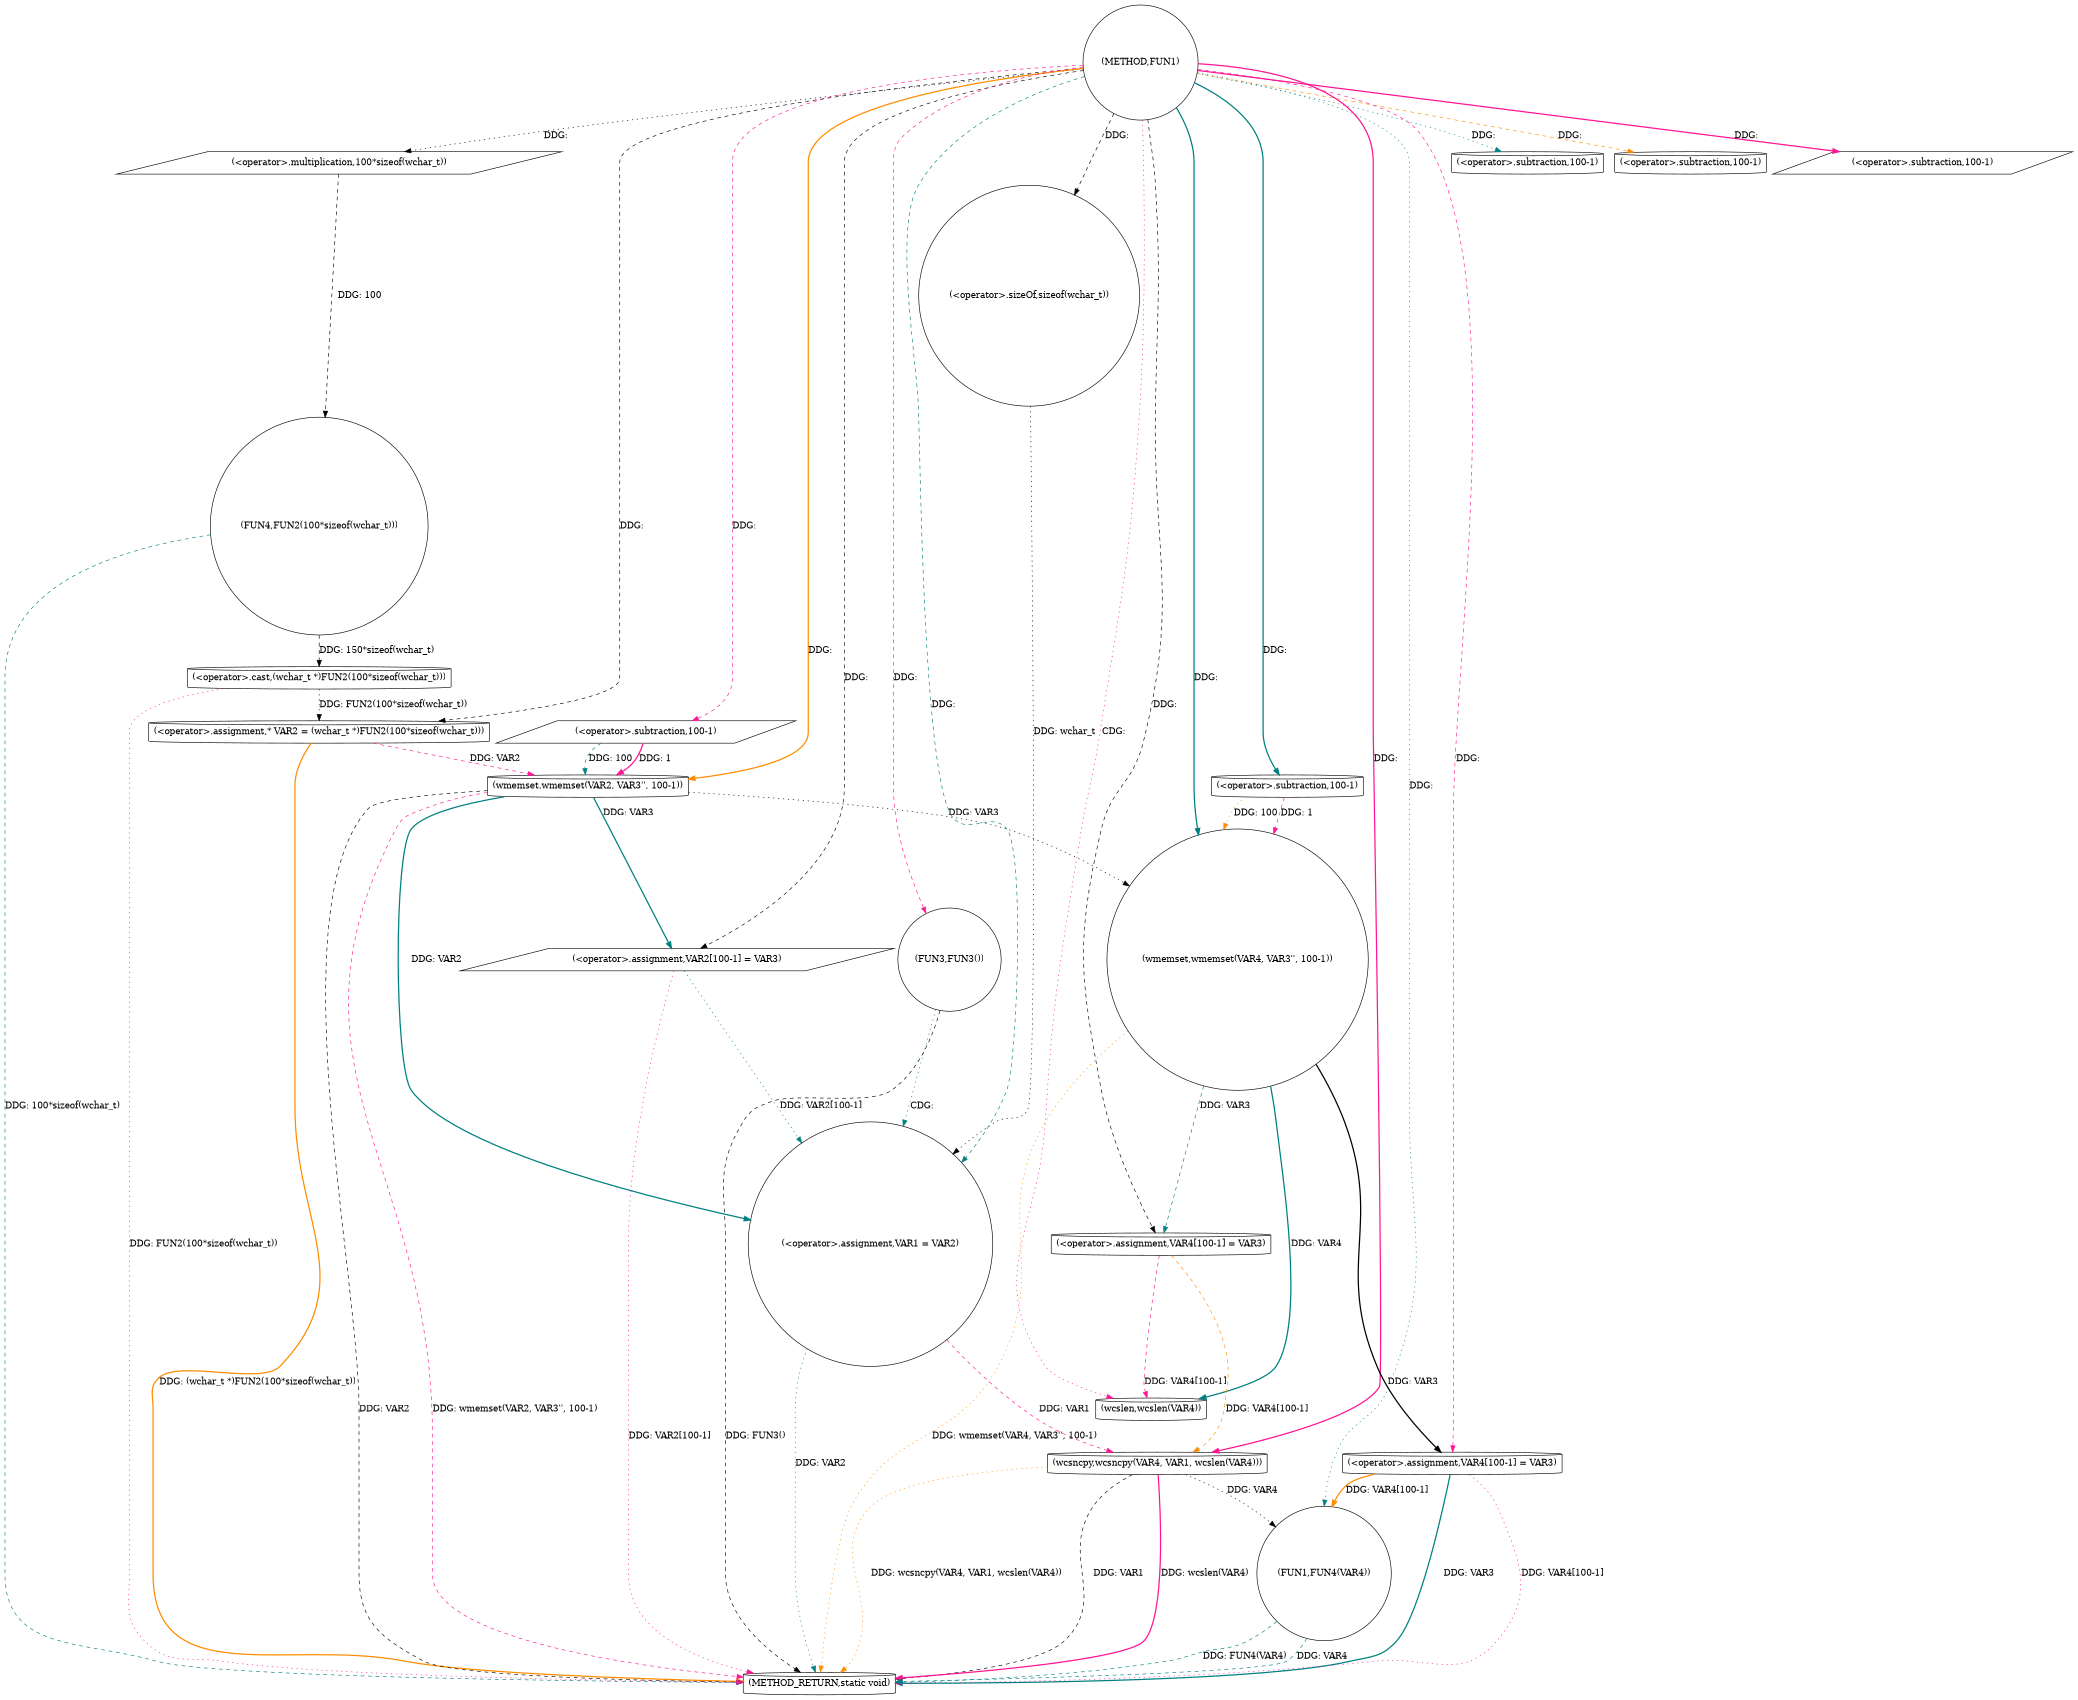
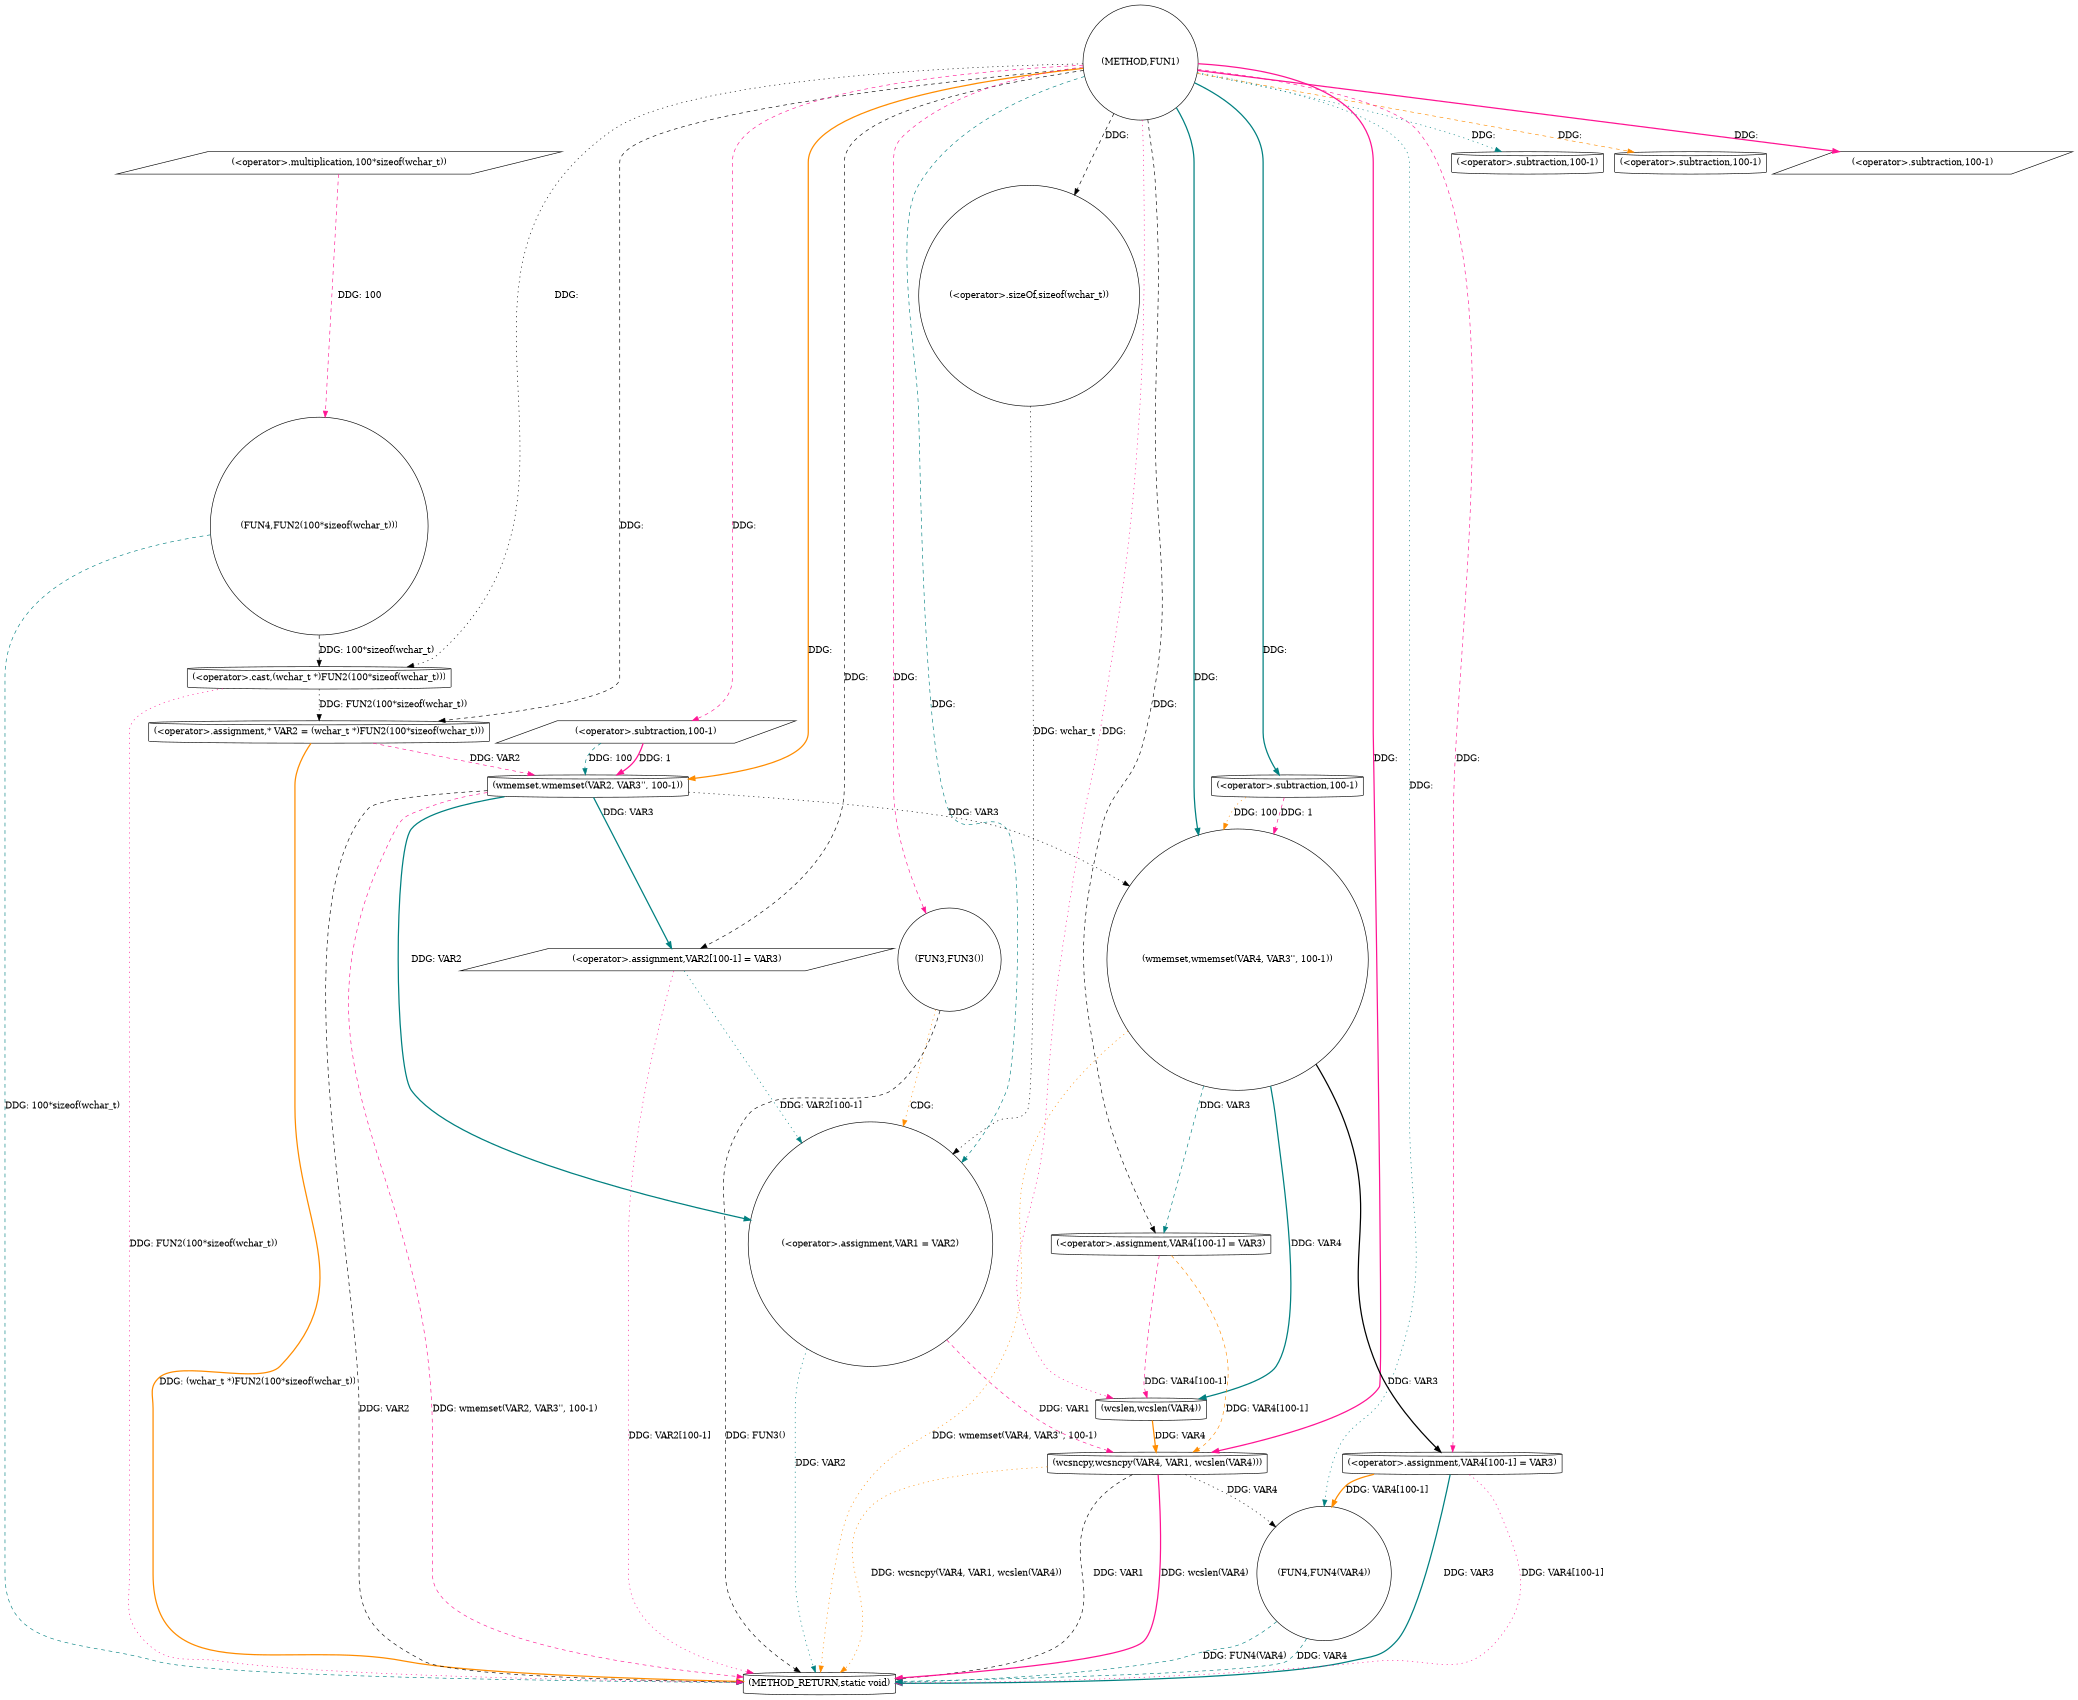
(747, 106) -> (567, 175)
(332, 293) -> (332, 293)
(377, 651) -> (377, 651)
(1115, 732) -> (1115, 732)
(920, 1065) -> (920, 1065)
none -> (1154, 1433)
(1324, 1573) -> (1324, 1573)
